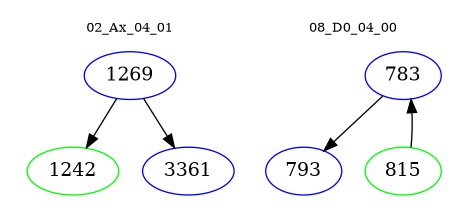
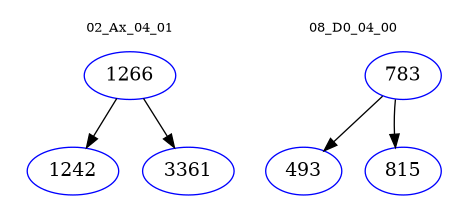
(130, 76) -> (130, 76)
(412, 130) -> (394, 117)
(73, 171) -> (73, 171)
(304, 171) -> (304, 171)
(403, 171) -> (403, 171)
